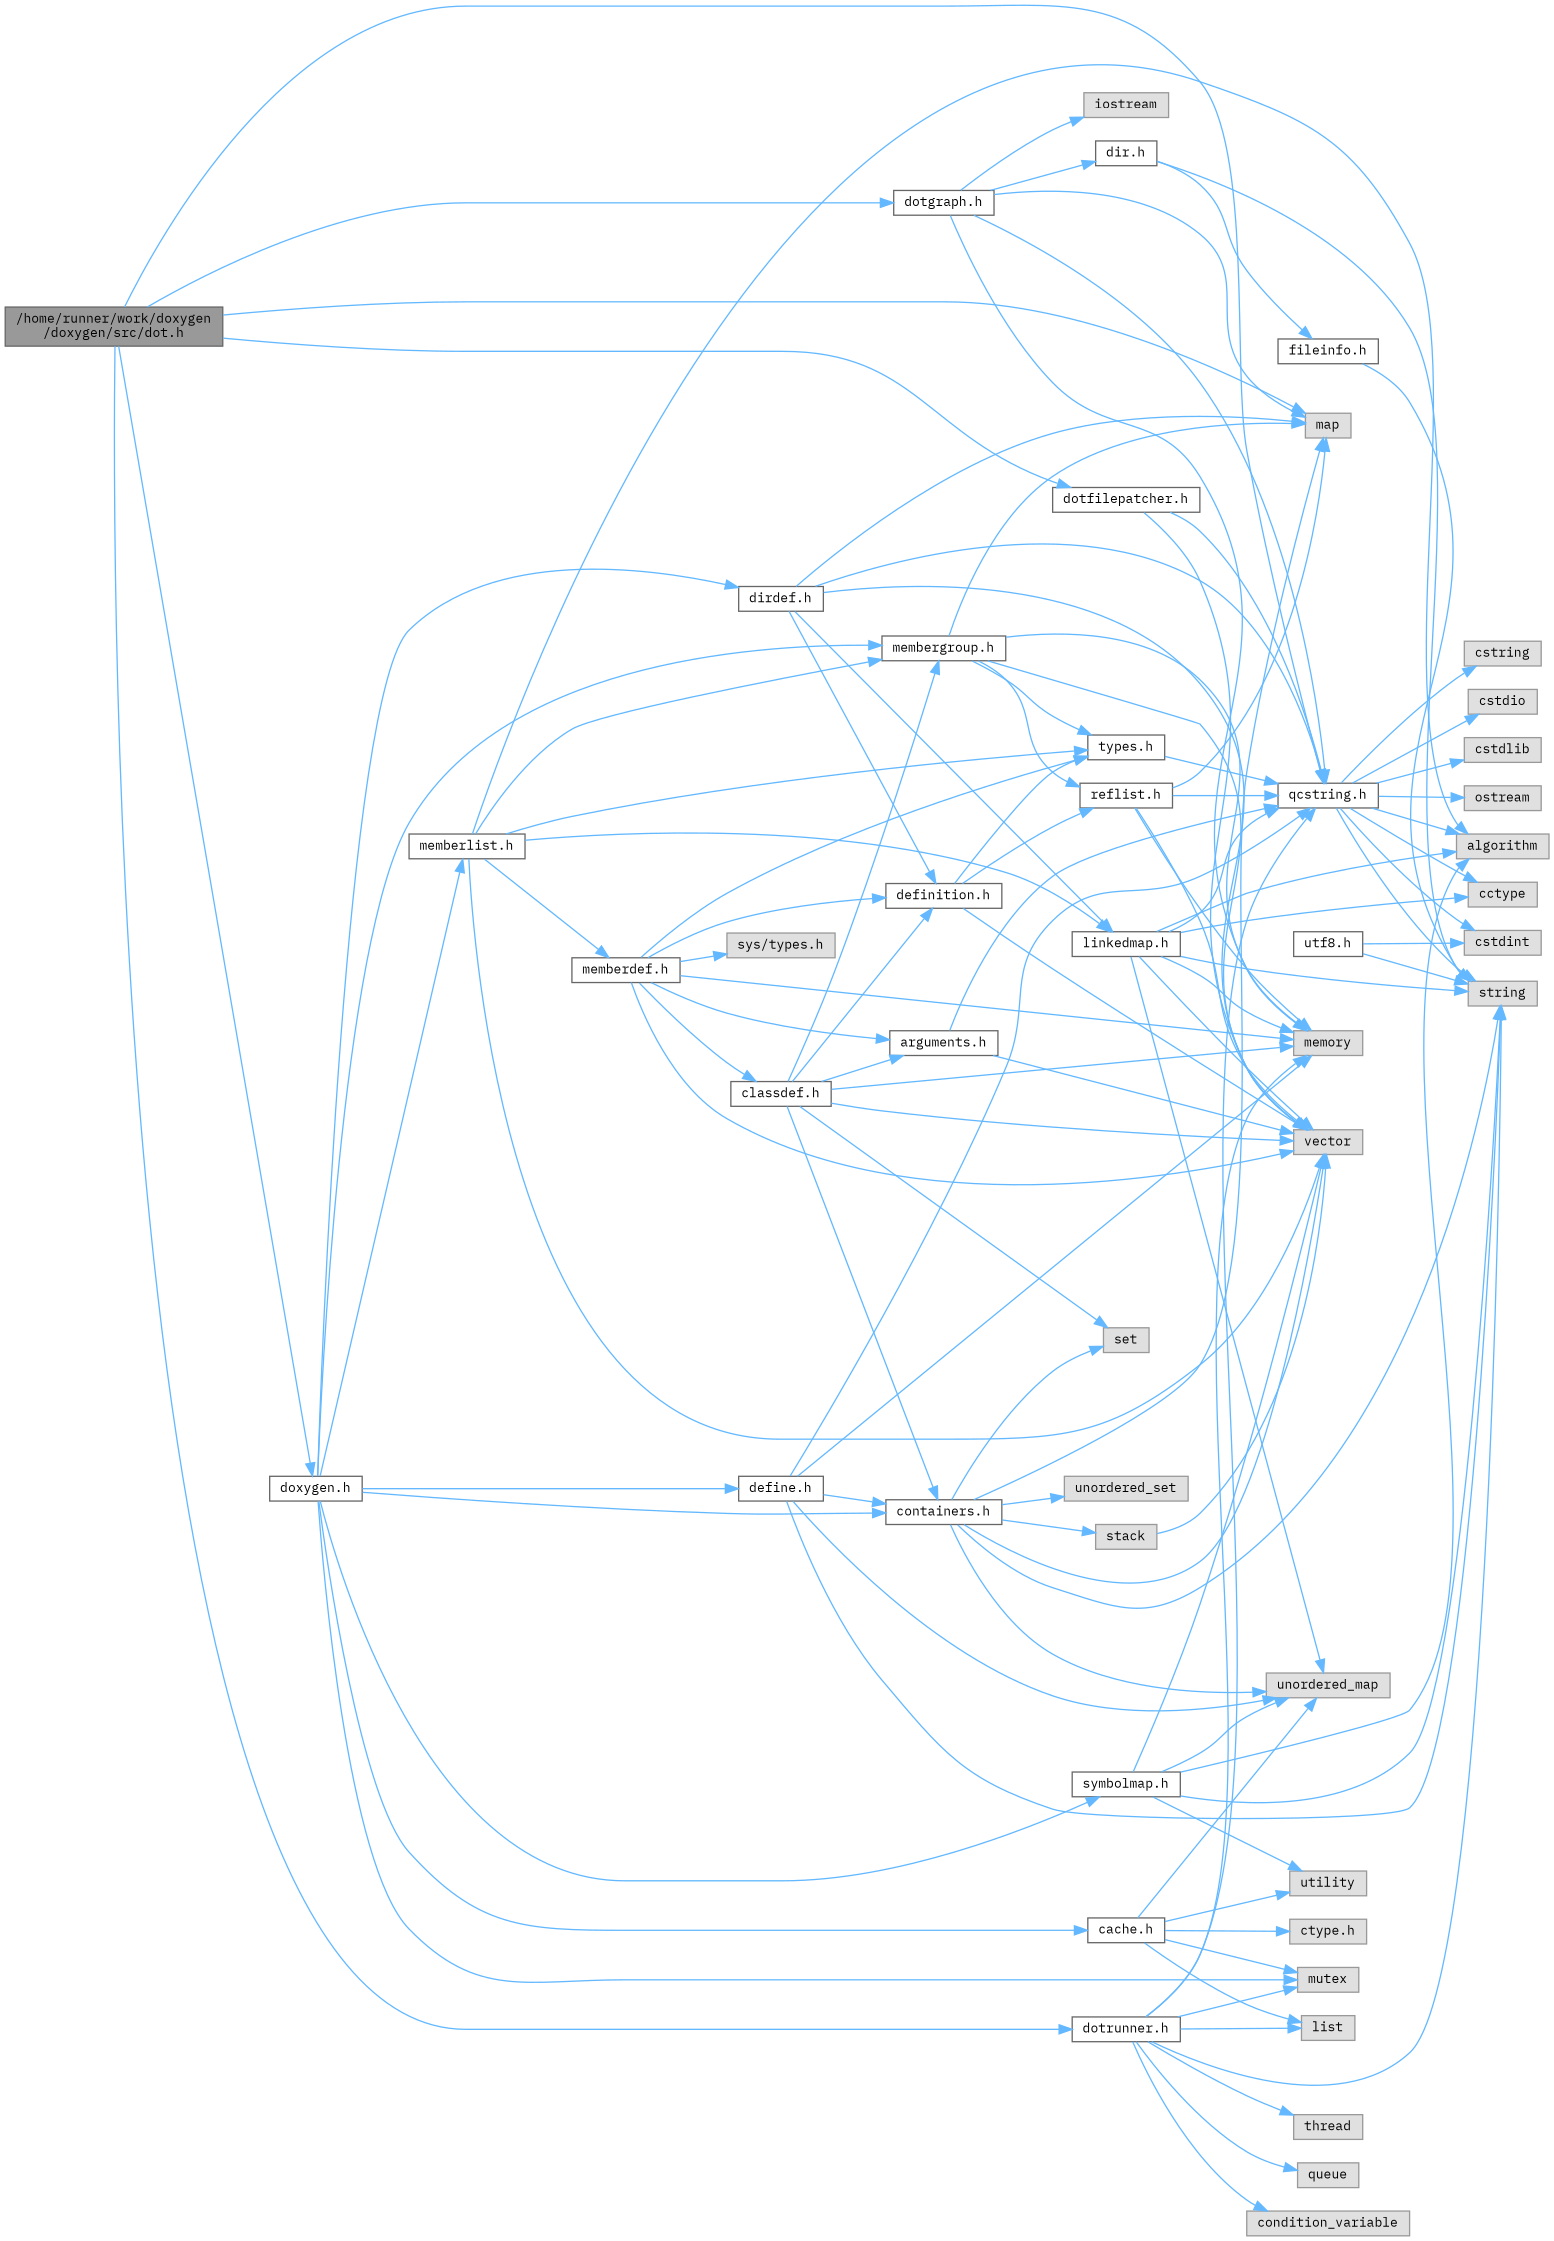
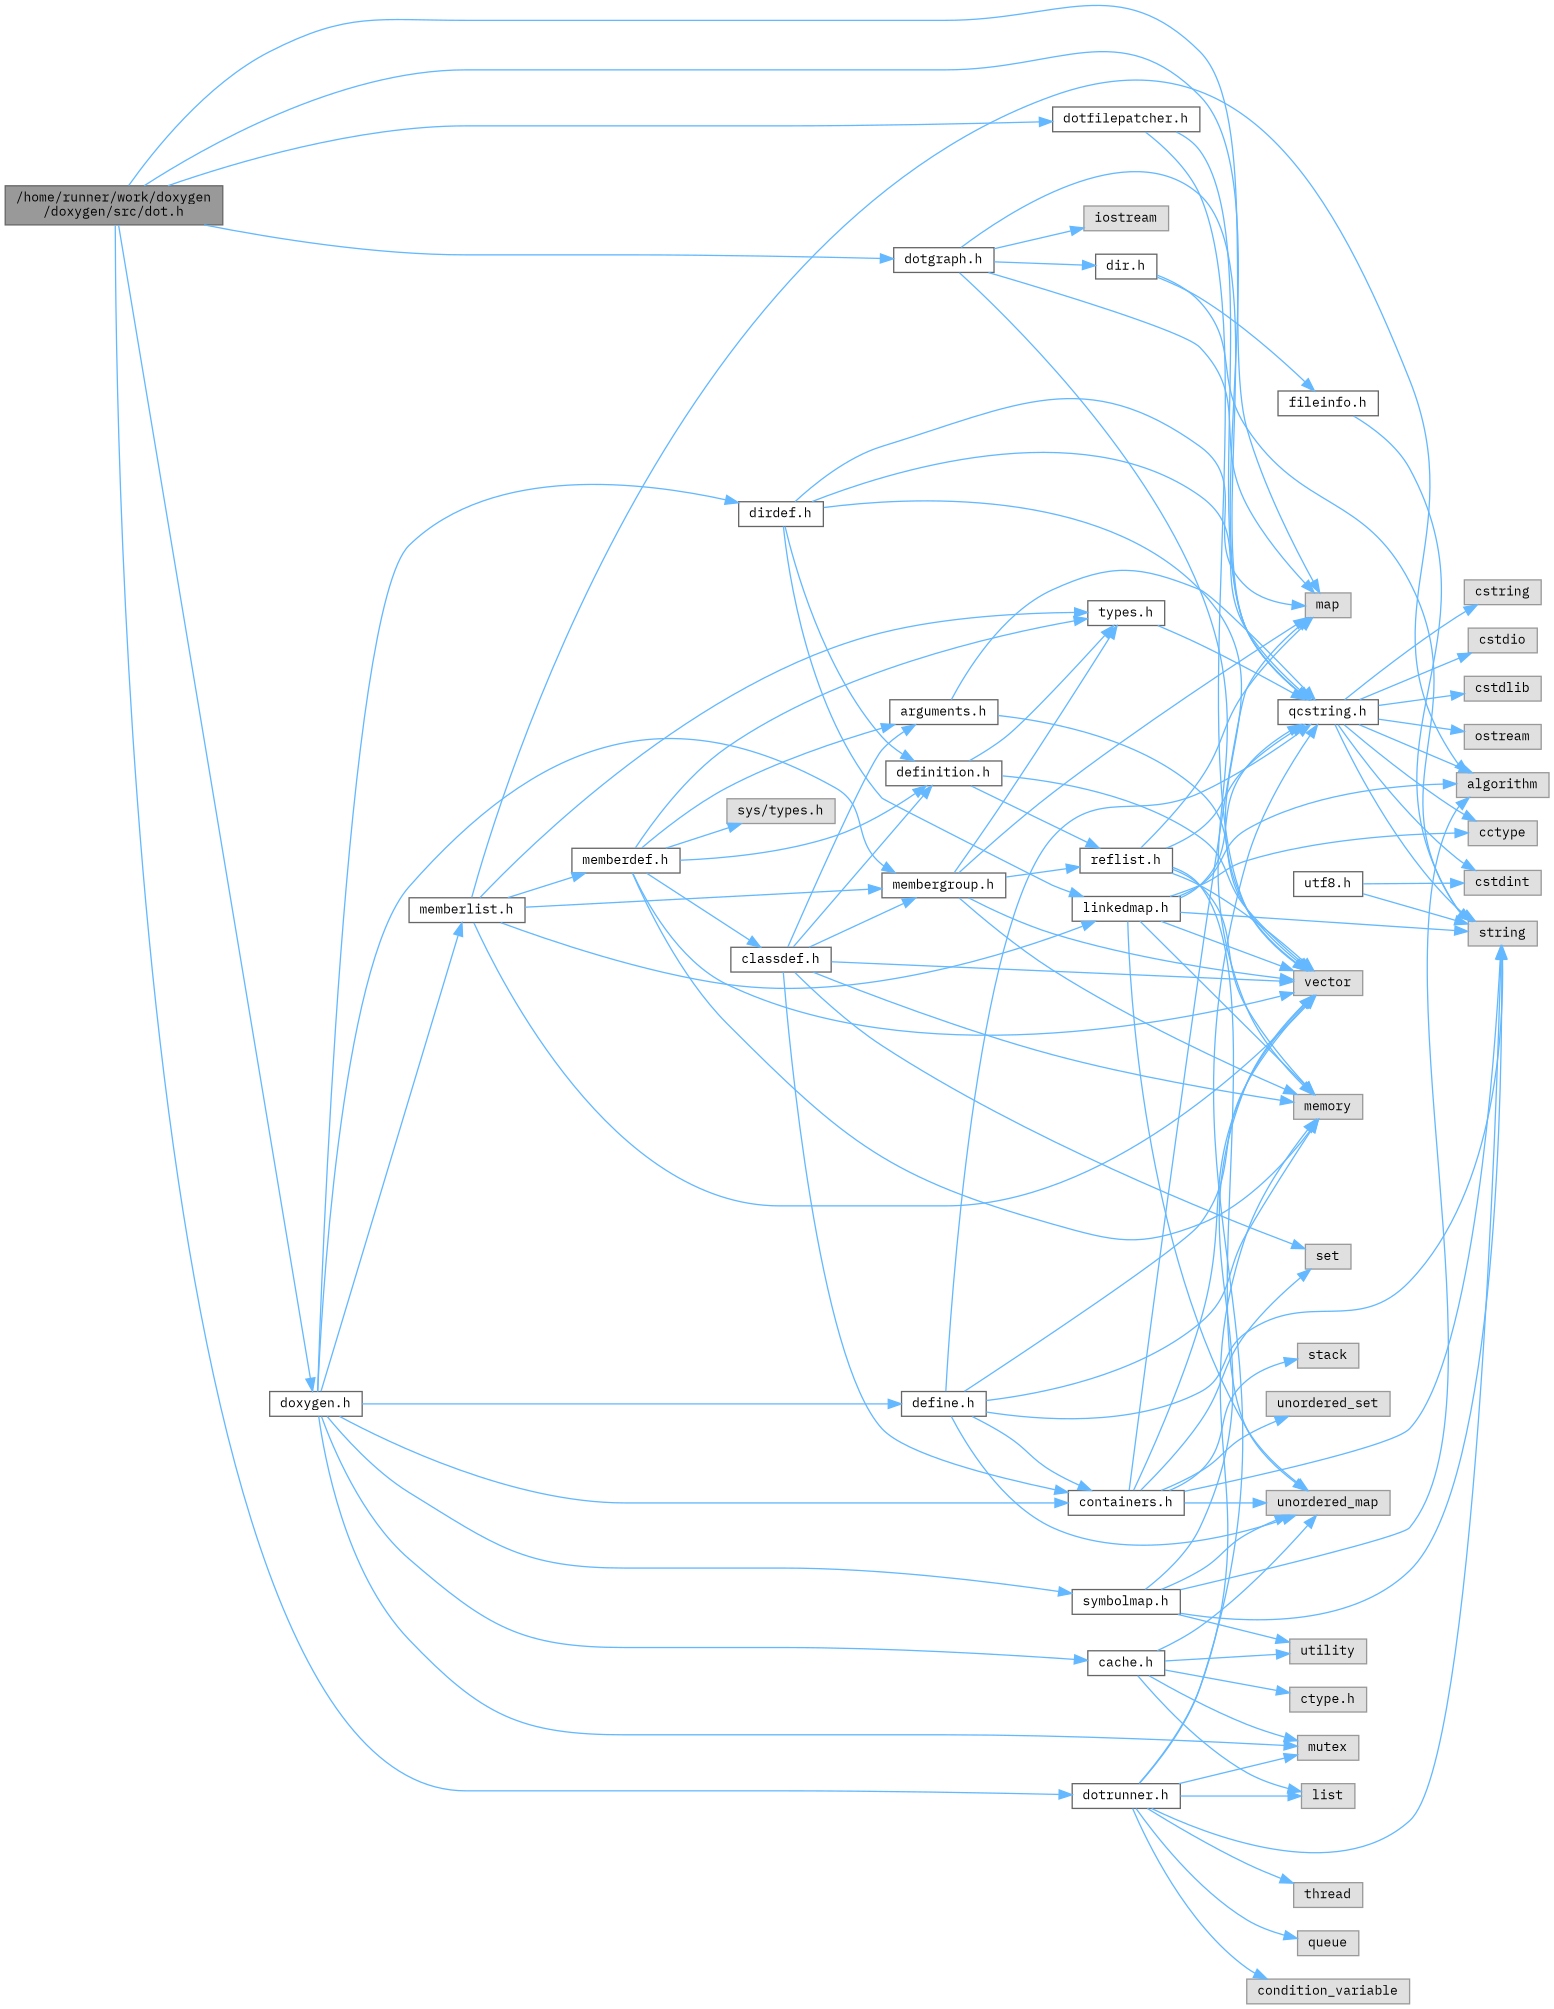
none -> (1230, 1192)
(1284, 1374) -> (1185, 1238)
